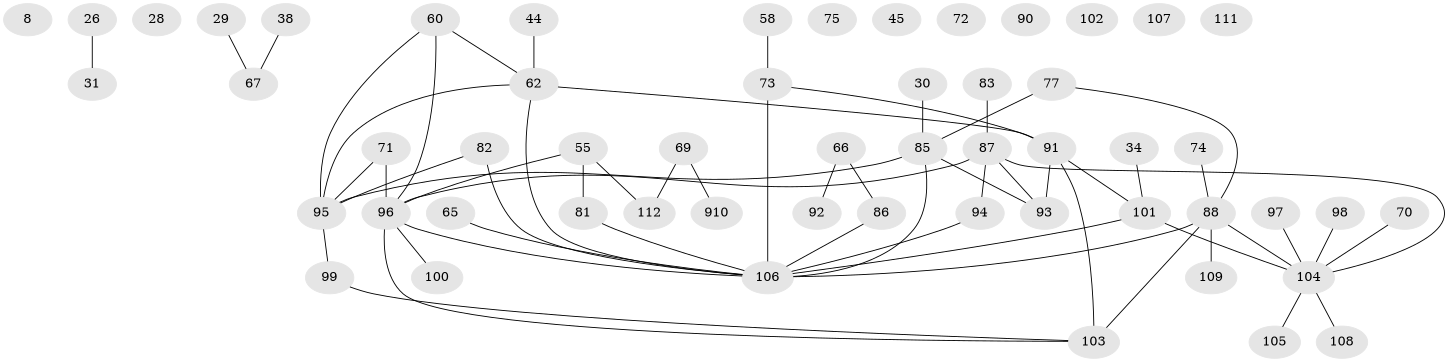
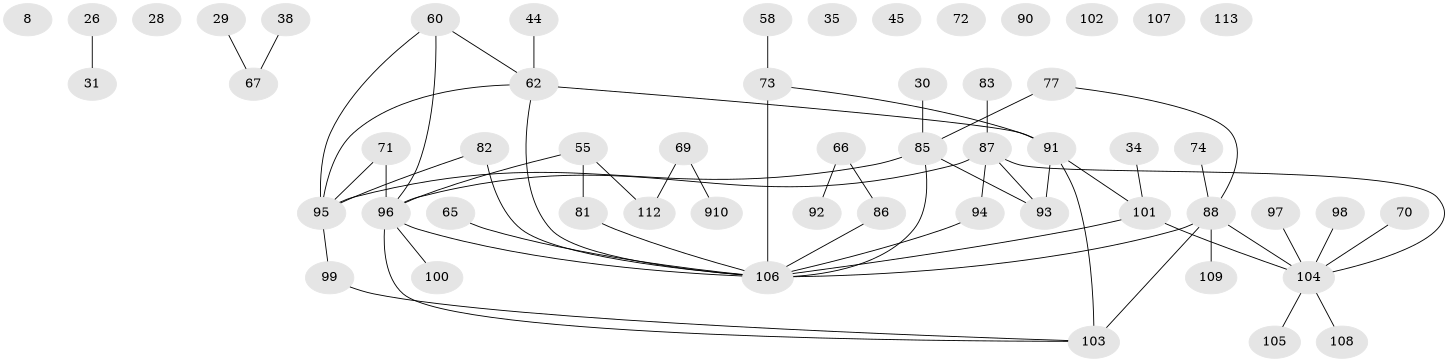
(832, 20) -> (832, 20)
(1226, 20) -> none
none -> (1226, 20)
